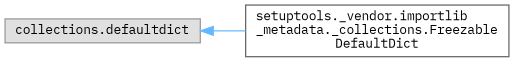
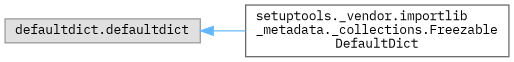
(103, 31) -> (103, 31)
